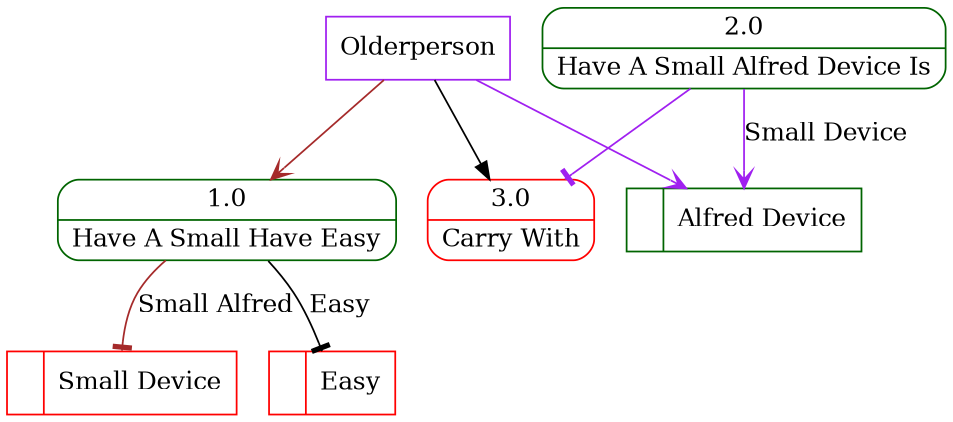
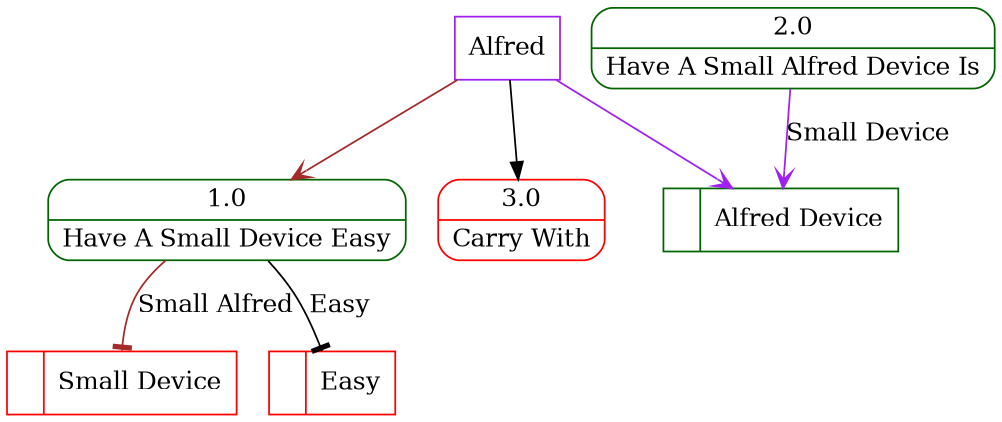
(418, 48) -> (507, 48)
(631, 131) -> none
(227, 239) -> (227, 239)
